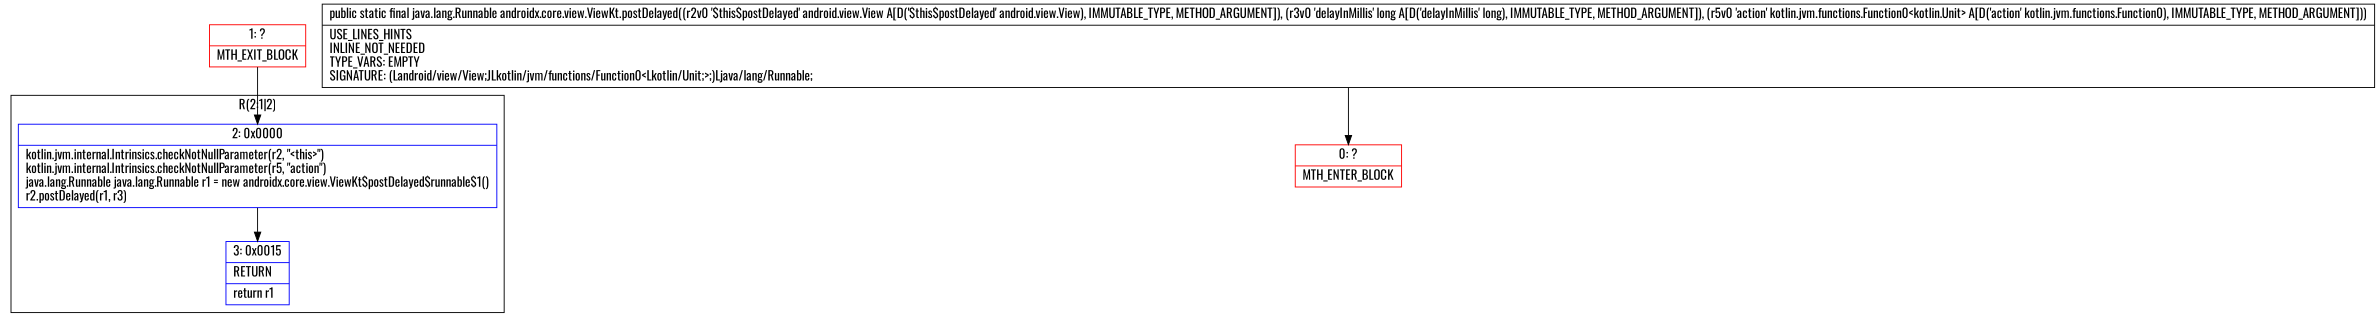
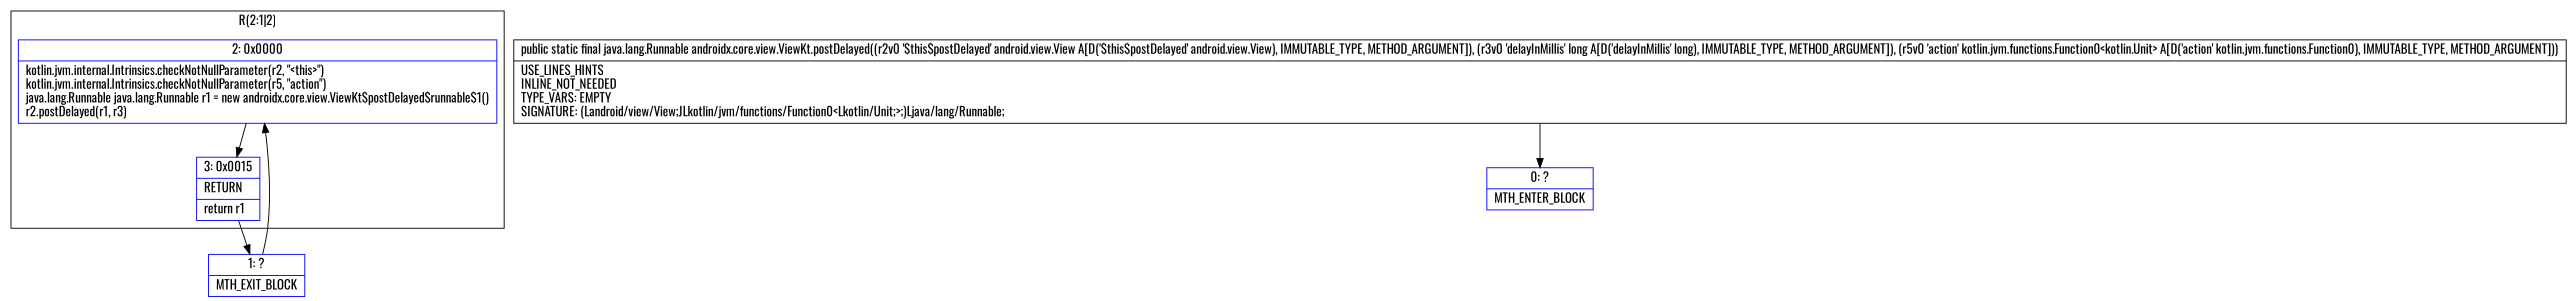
(258, 46) -> (257, 275)
(1348, 166) -> (1540, 189)
none -> (243, 234)
